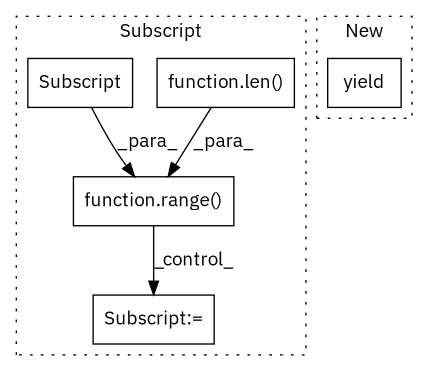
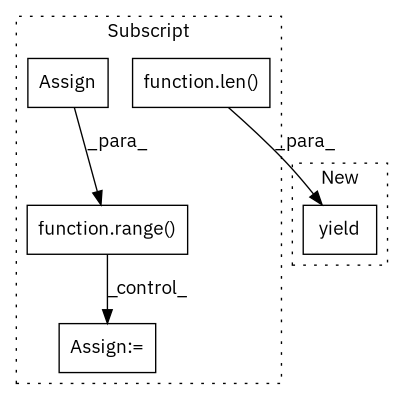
(80, 83) -> (68, 83)
(193, 136) -> (273, 149)
(154, 320) -> (107, 348)
